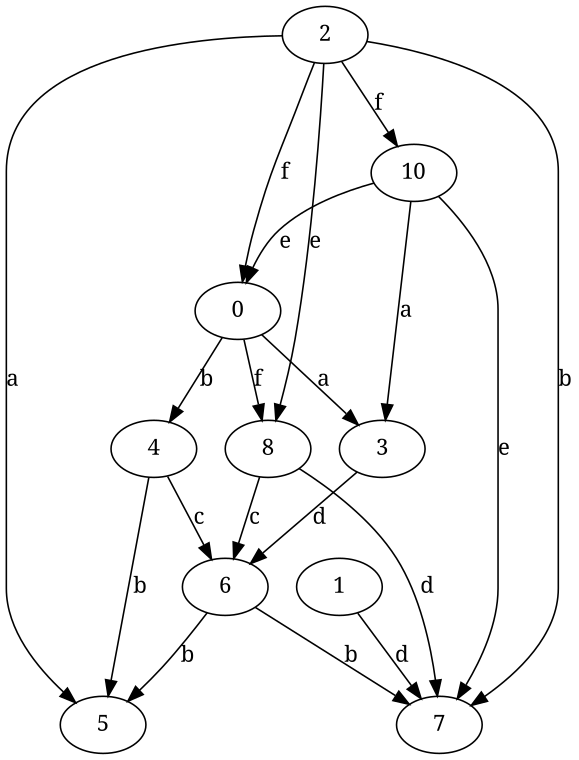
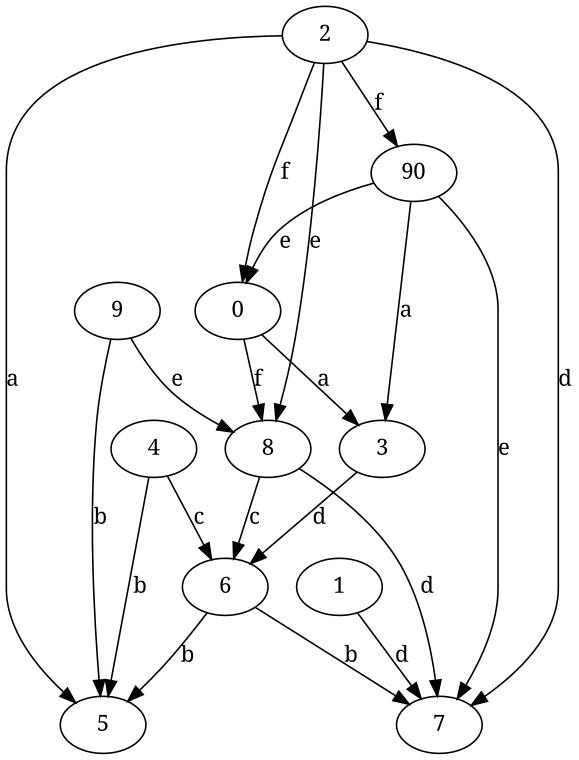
(414, 173) -> (414, 173)
none -> (117, 311)
(200, 373) -> none
(565, 380) -> (565, 380)
